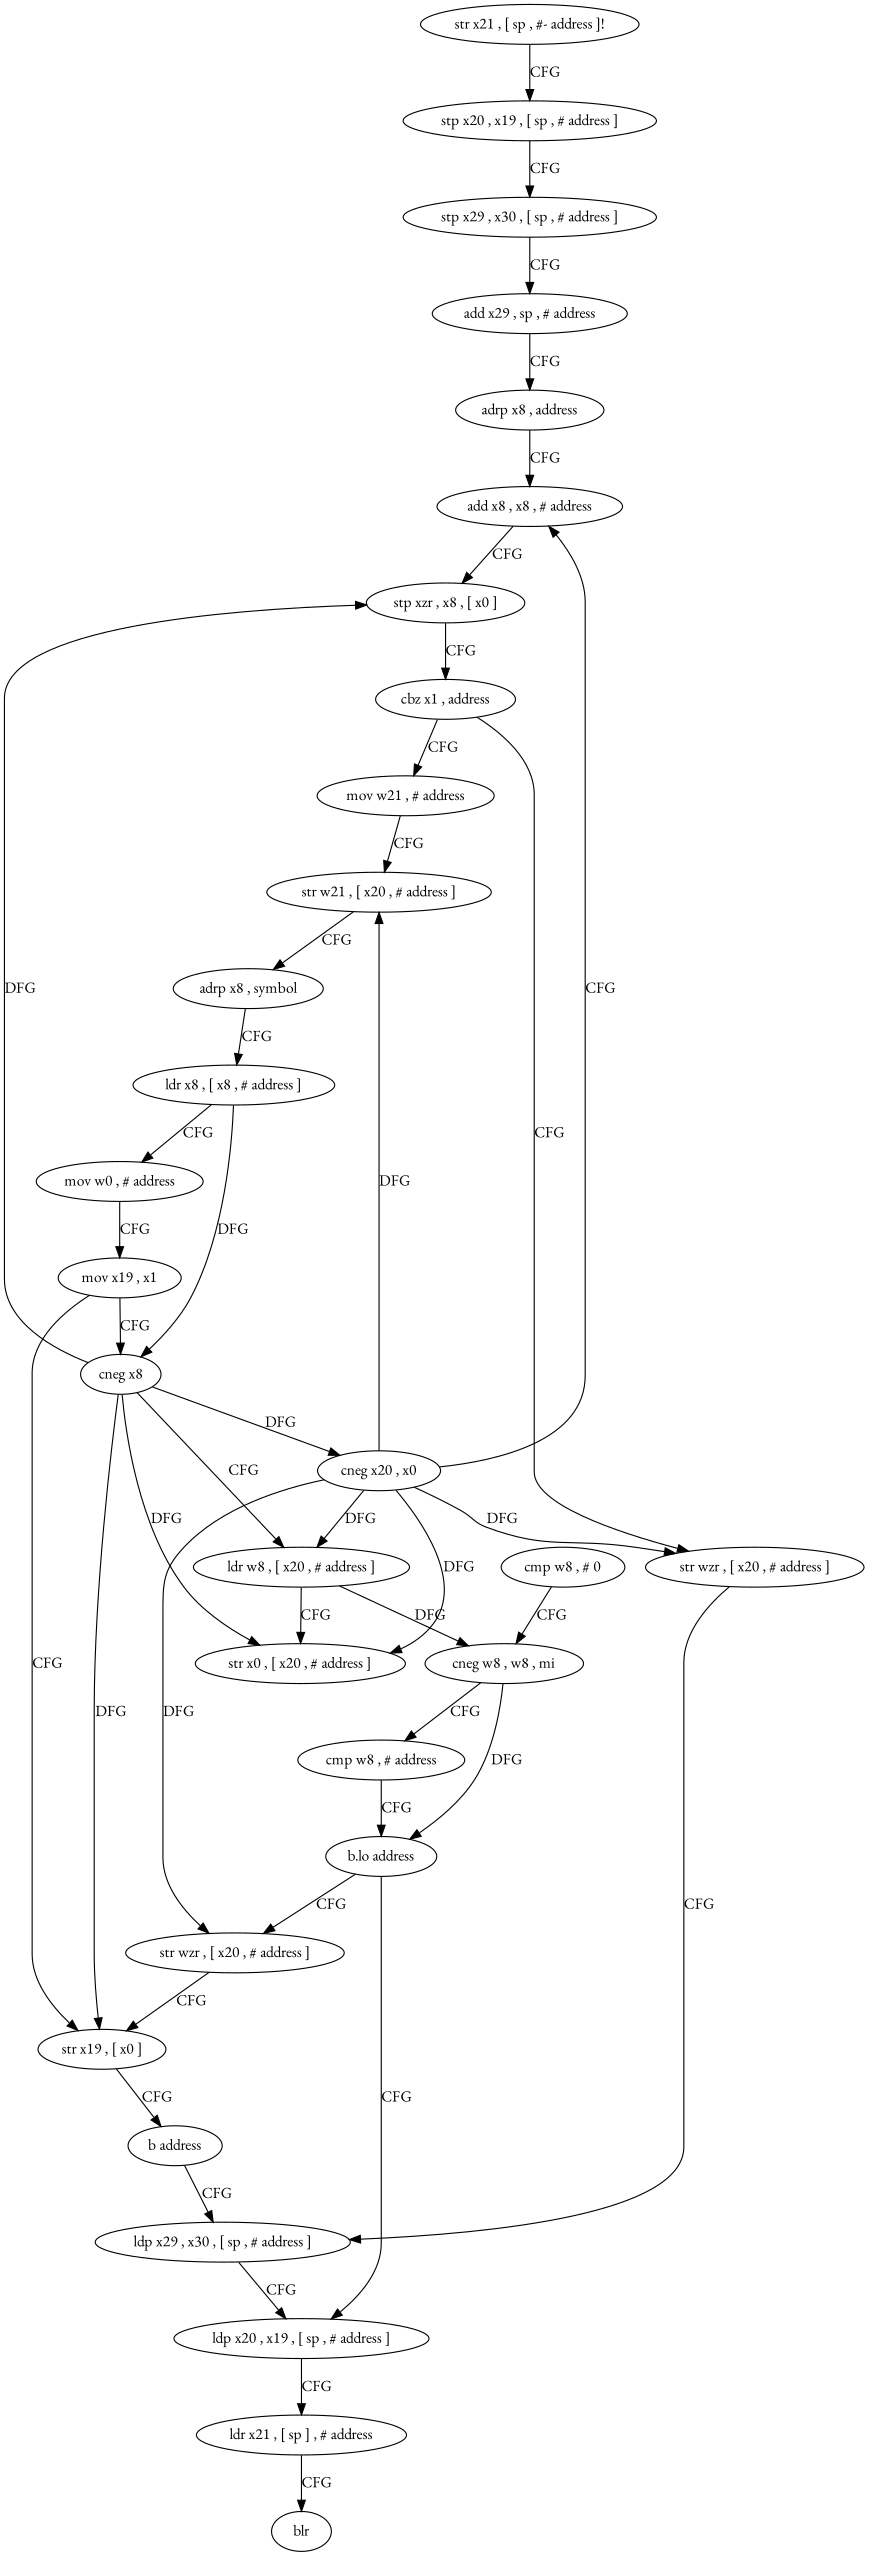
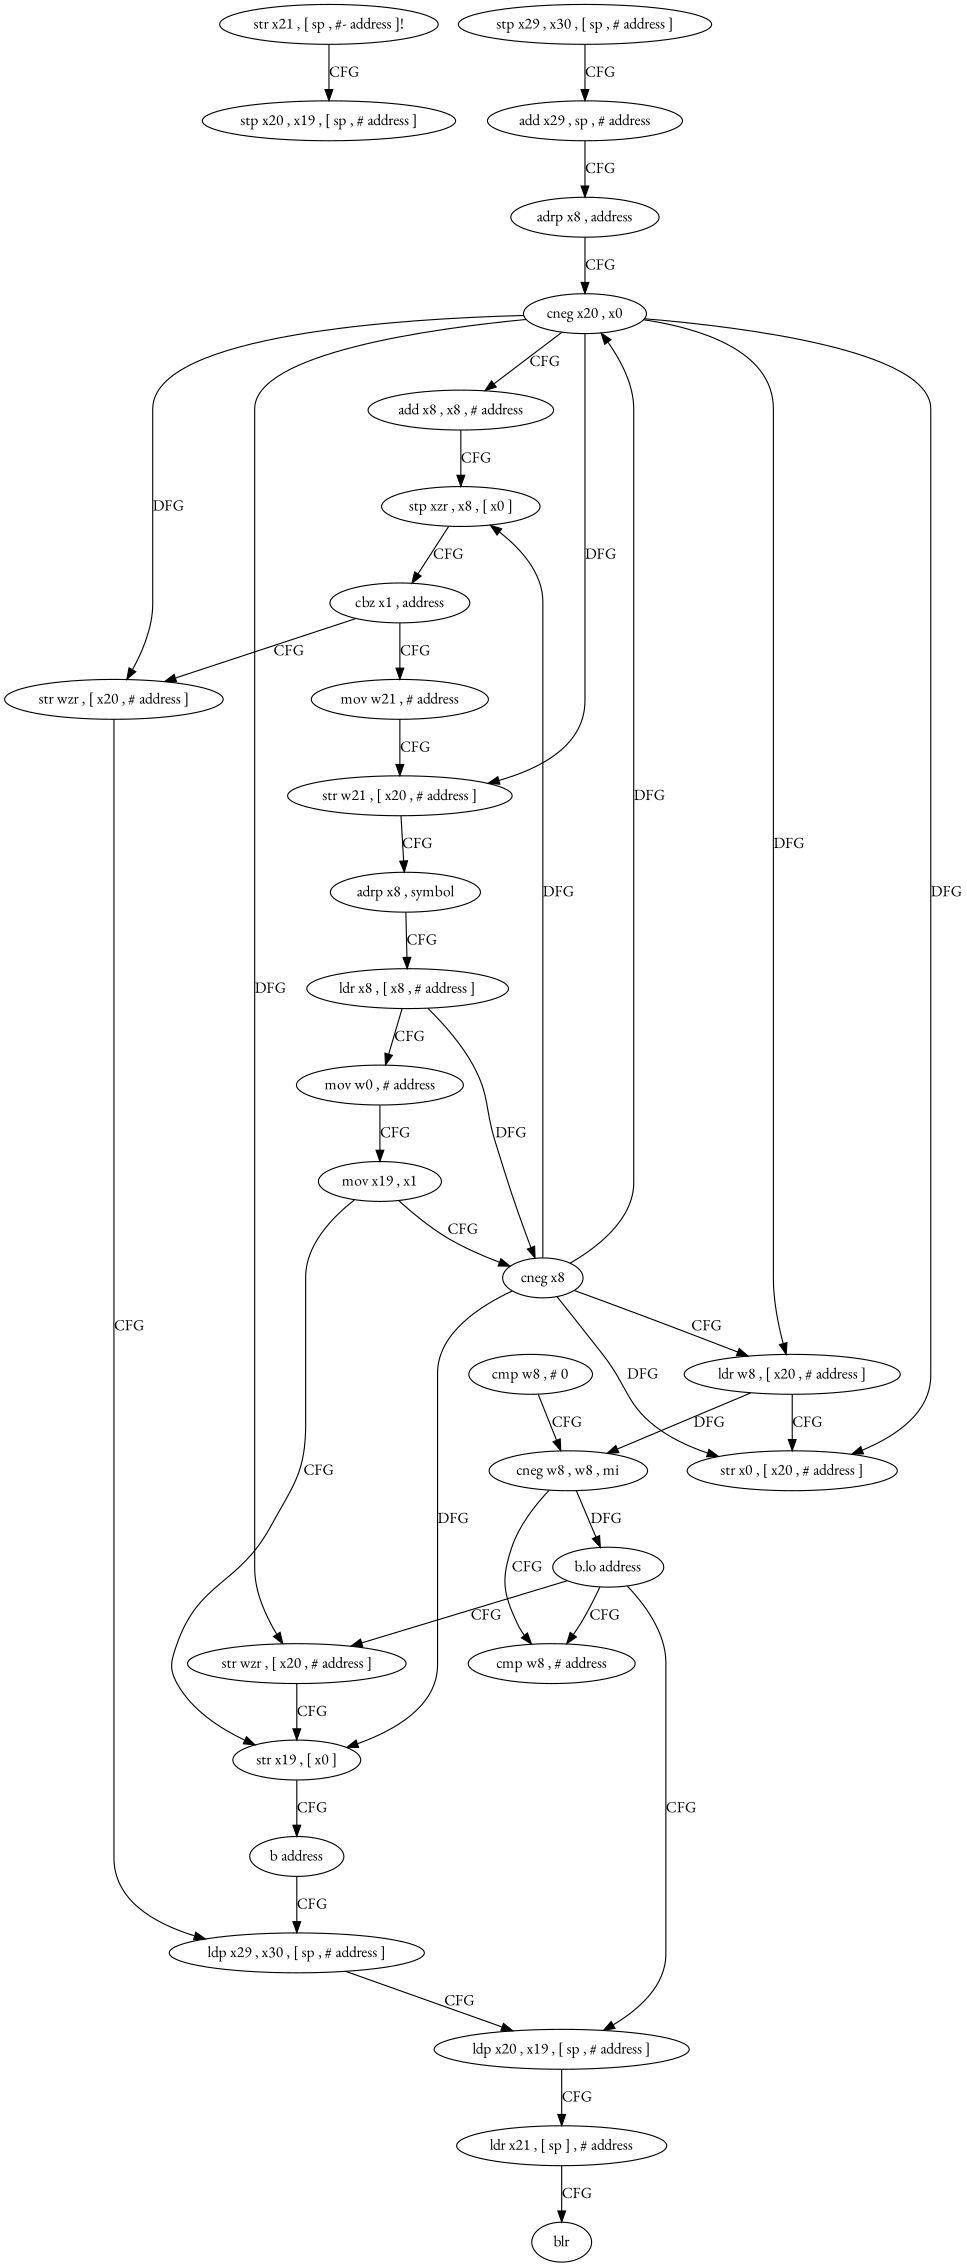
(530, 163) -> none
(530, 453) -> (585, 260)
(381, 1803) -> (588, 1611)
